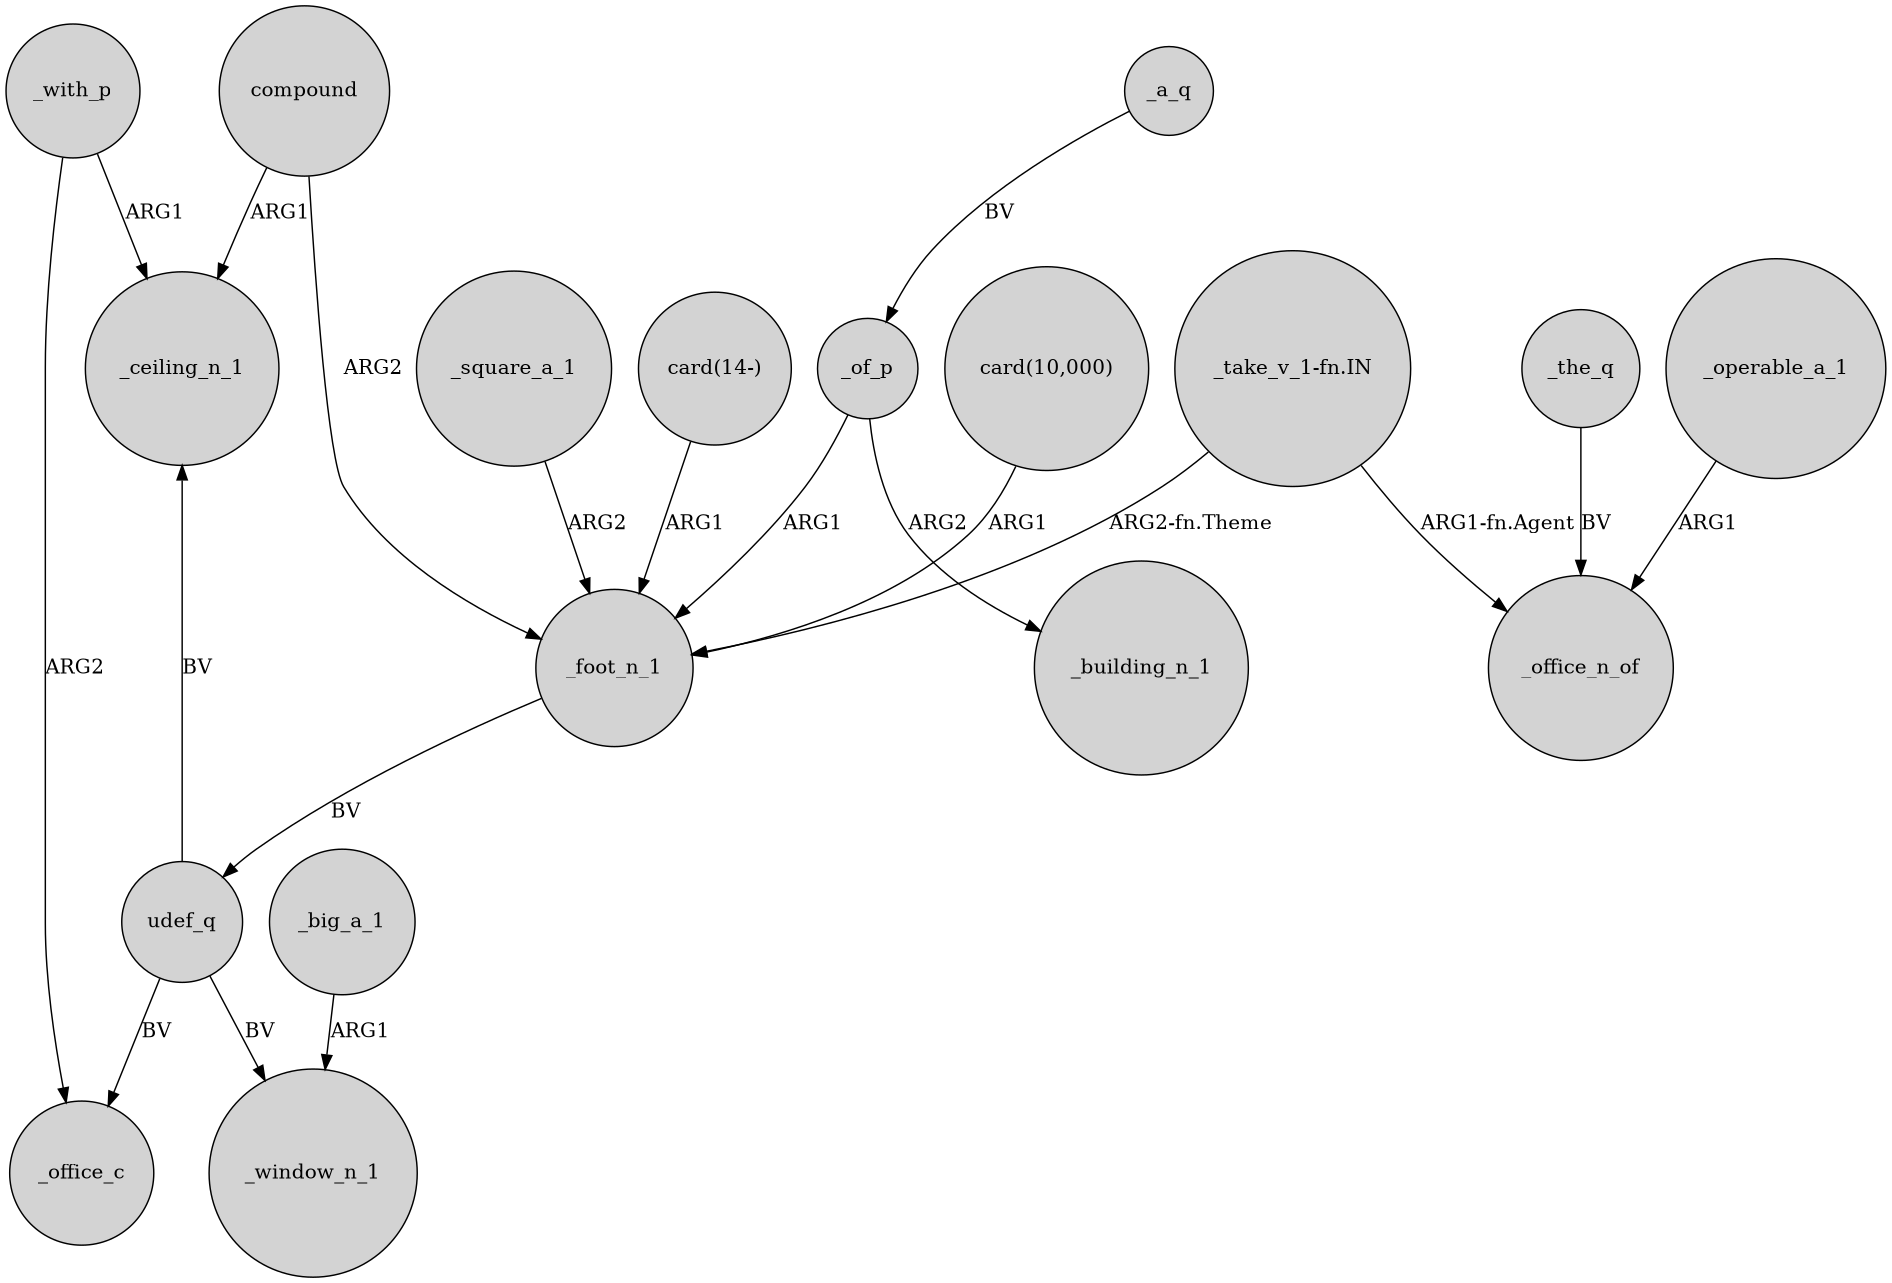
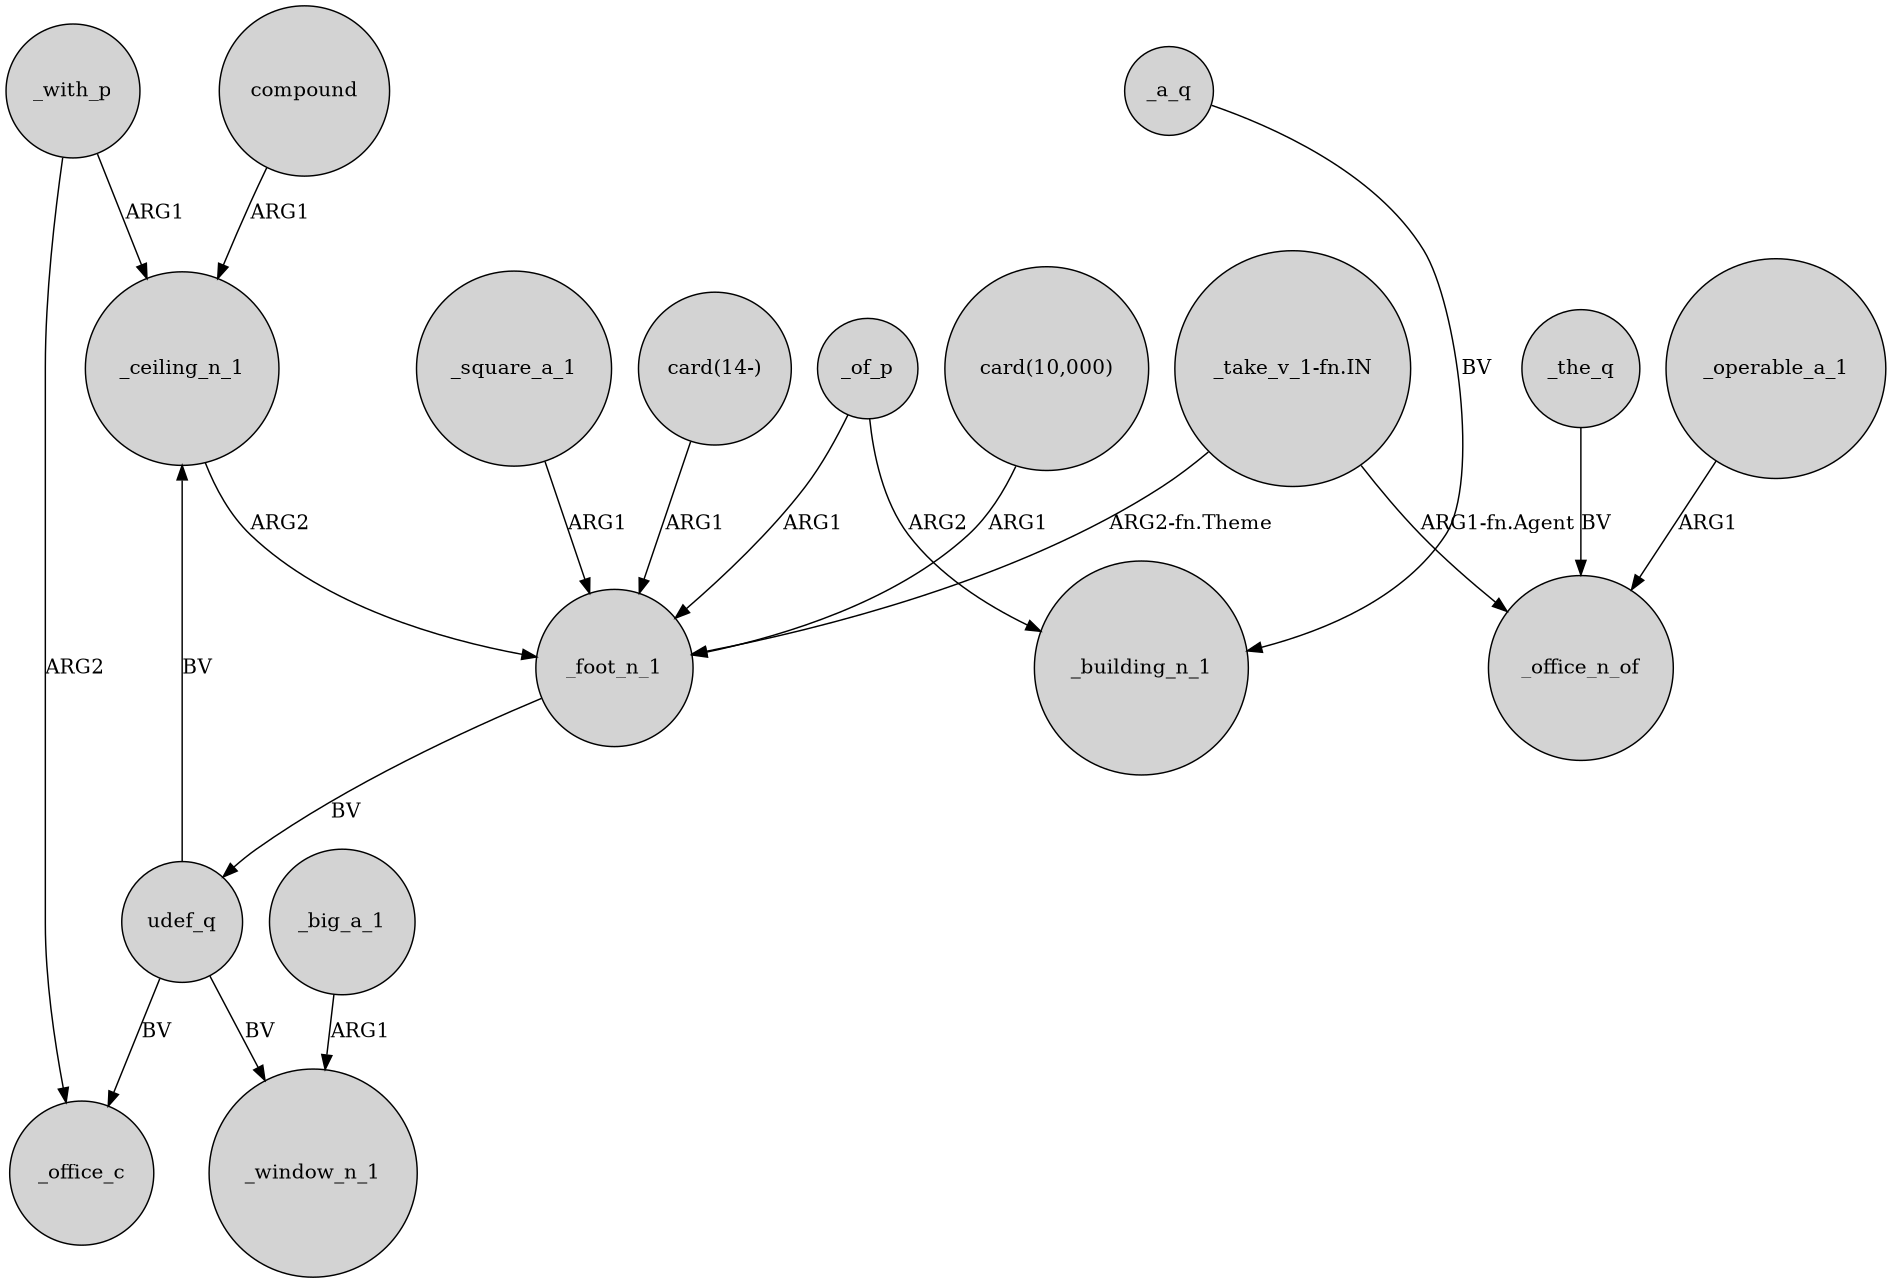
(996, 193) -> (1457, 371)
(334, 451) -> (339, 595)
(598, 524) -> (598, 524)
